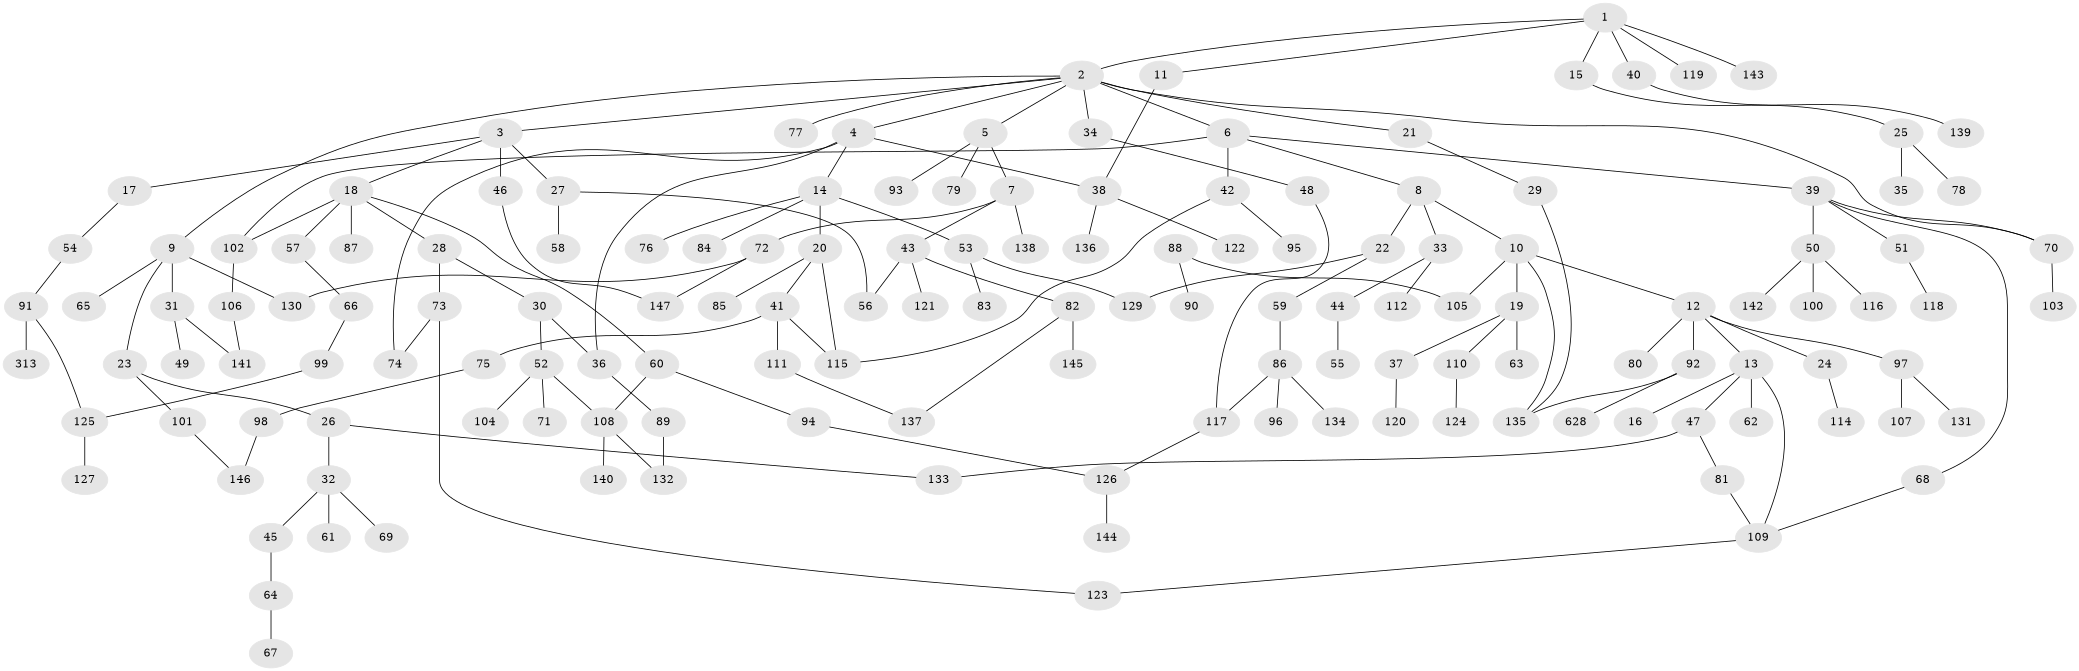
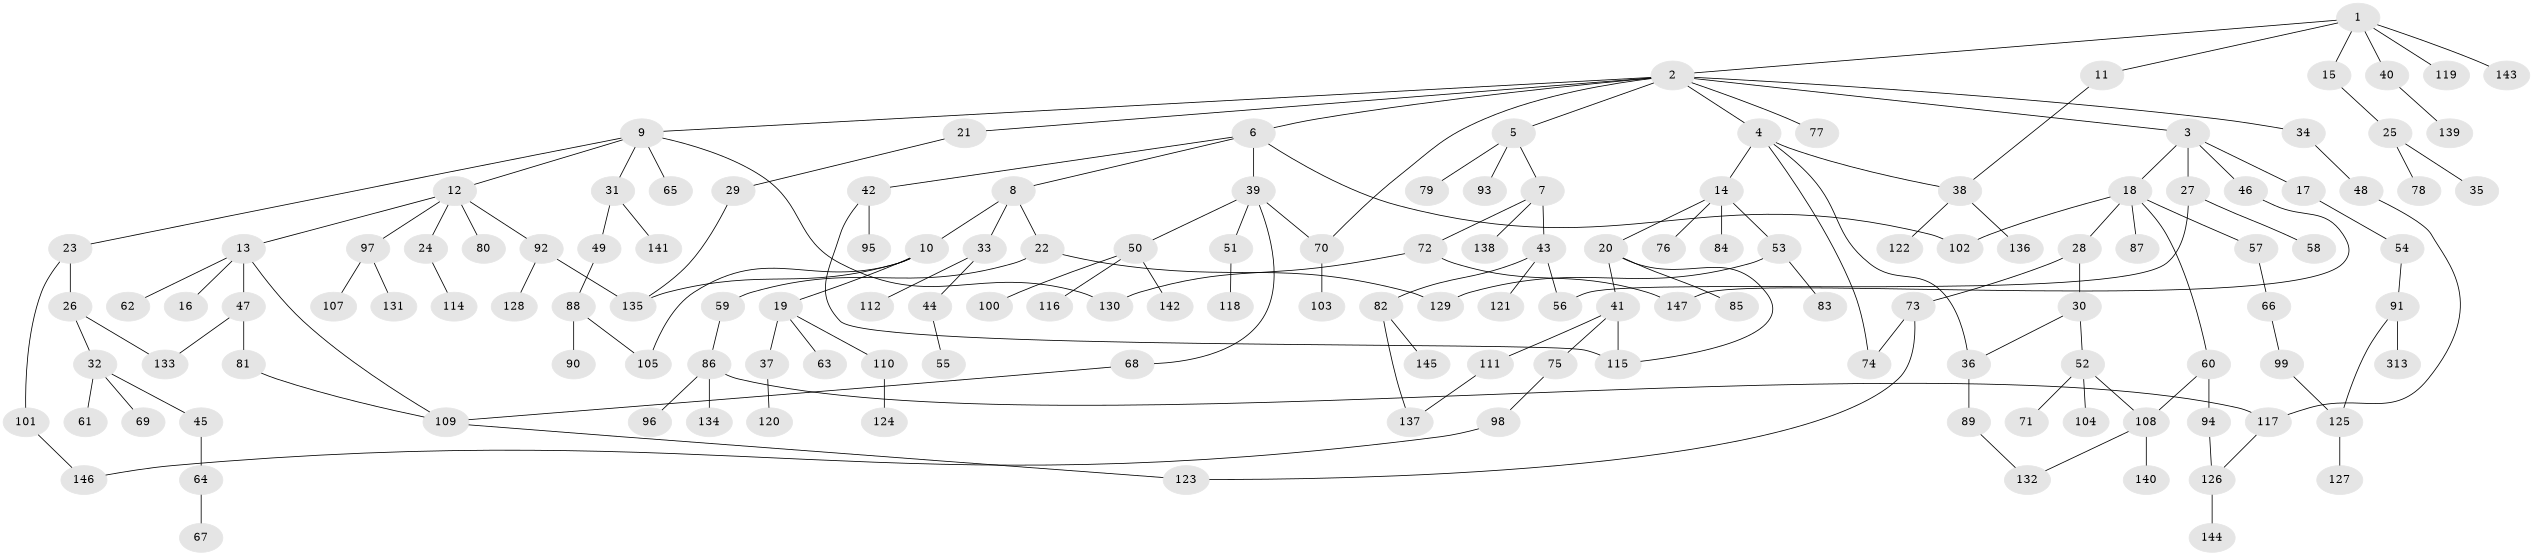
(1605, 278) -> (548, 162)
none -> (584, 282)
(232, 307) -> none
(1576, 422) -> (514, 307)
